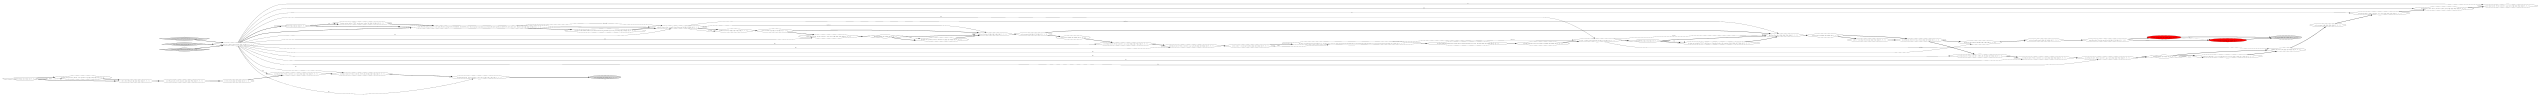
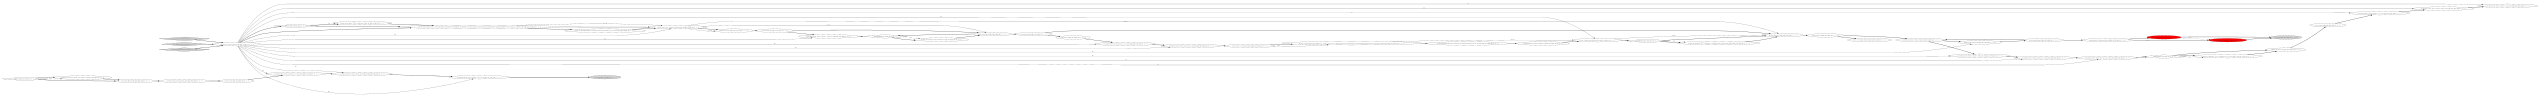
(940, 36) -> (936, 35)
(1893, 40) -> (1985, 40)
(1936, 48) -> none
